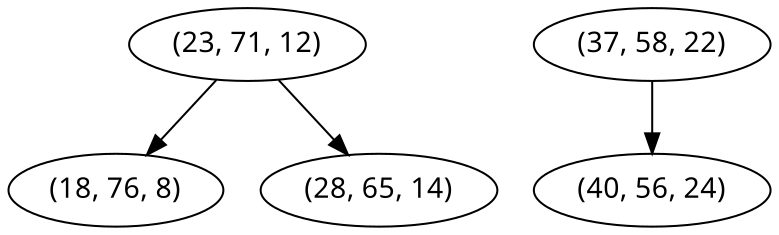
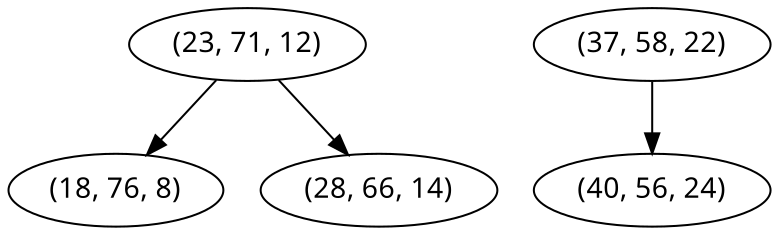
(379, 190) -> (379, 190)
